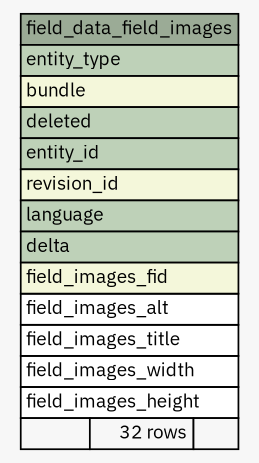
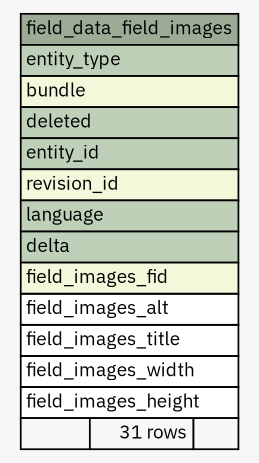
(154, 433) -> (154, 433)
